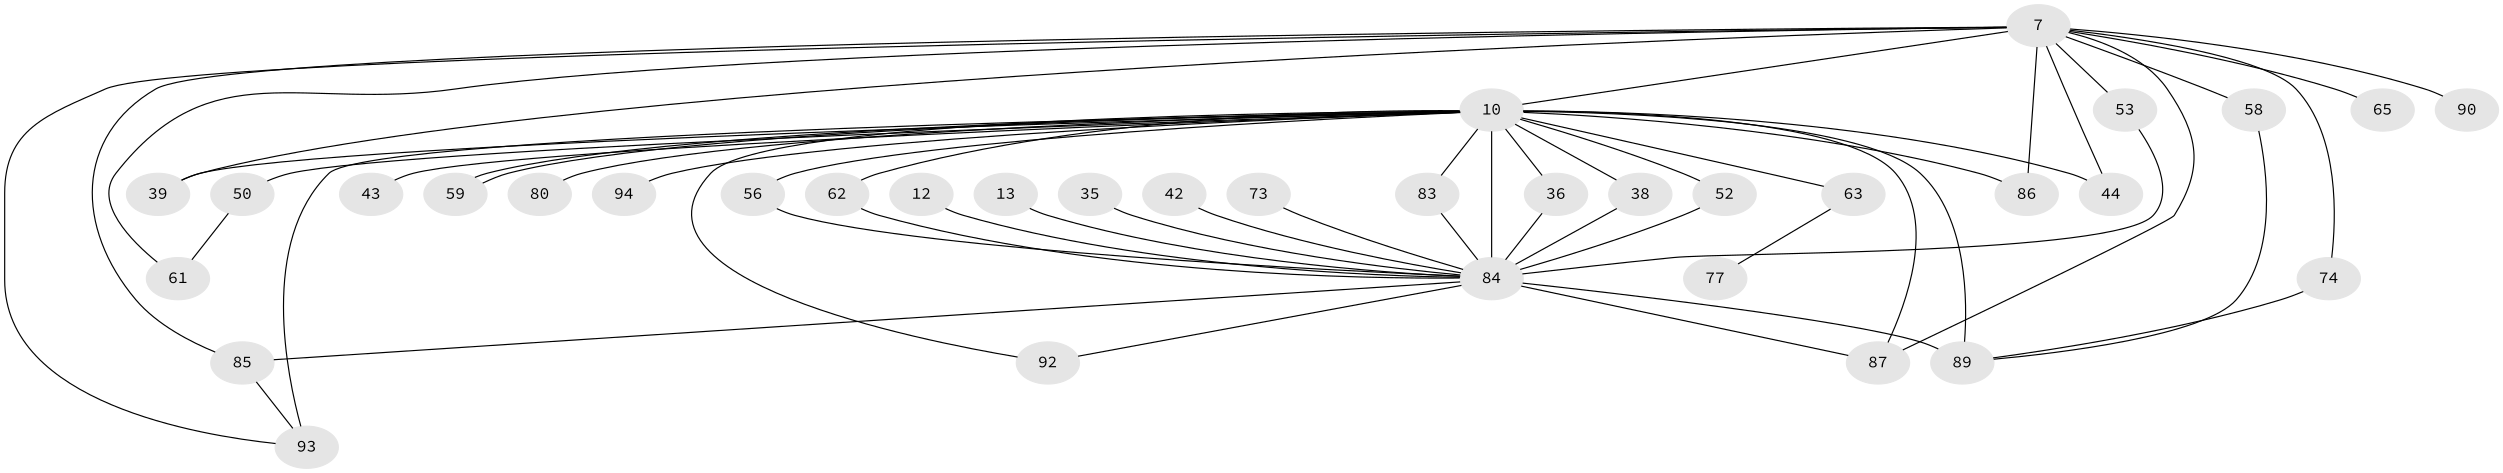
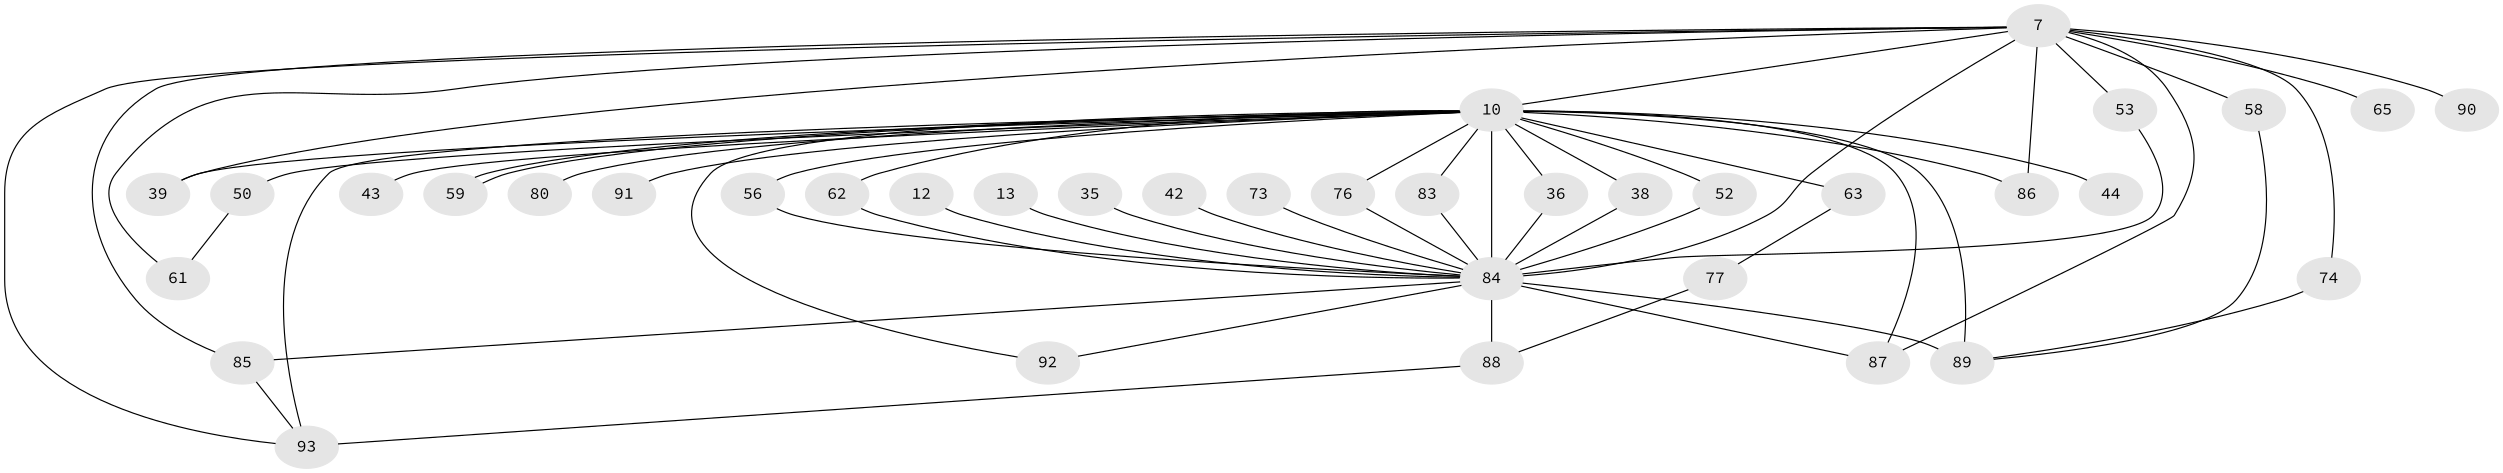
(2074, 110) -> (1787, 199)
(624, 194) -> (624, 194)
none -> (1343, 194)
none -> (1492, 363)
